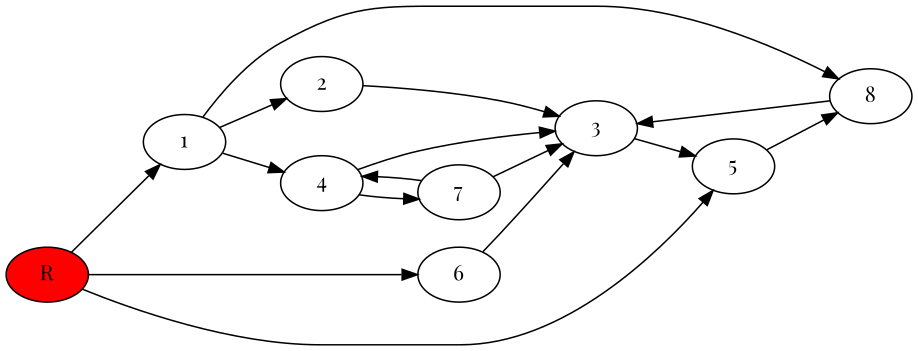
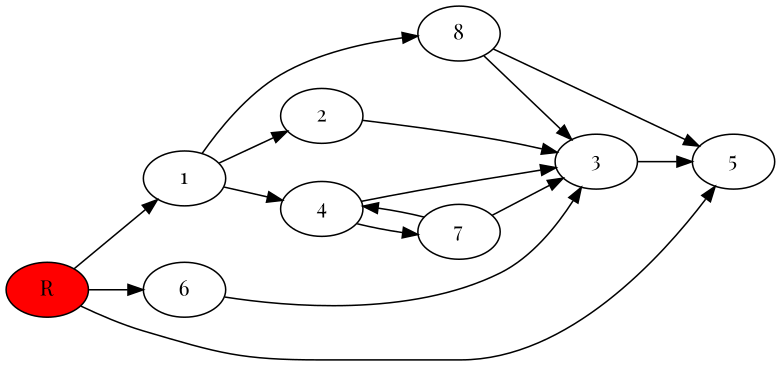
(795, 135) -> (589, 94)
